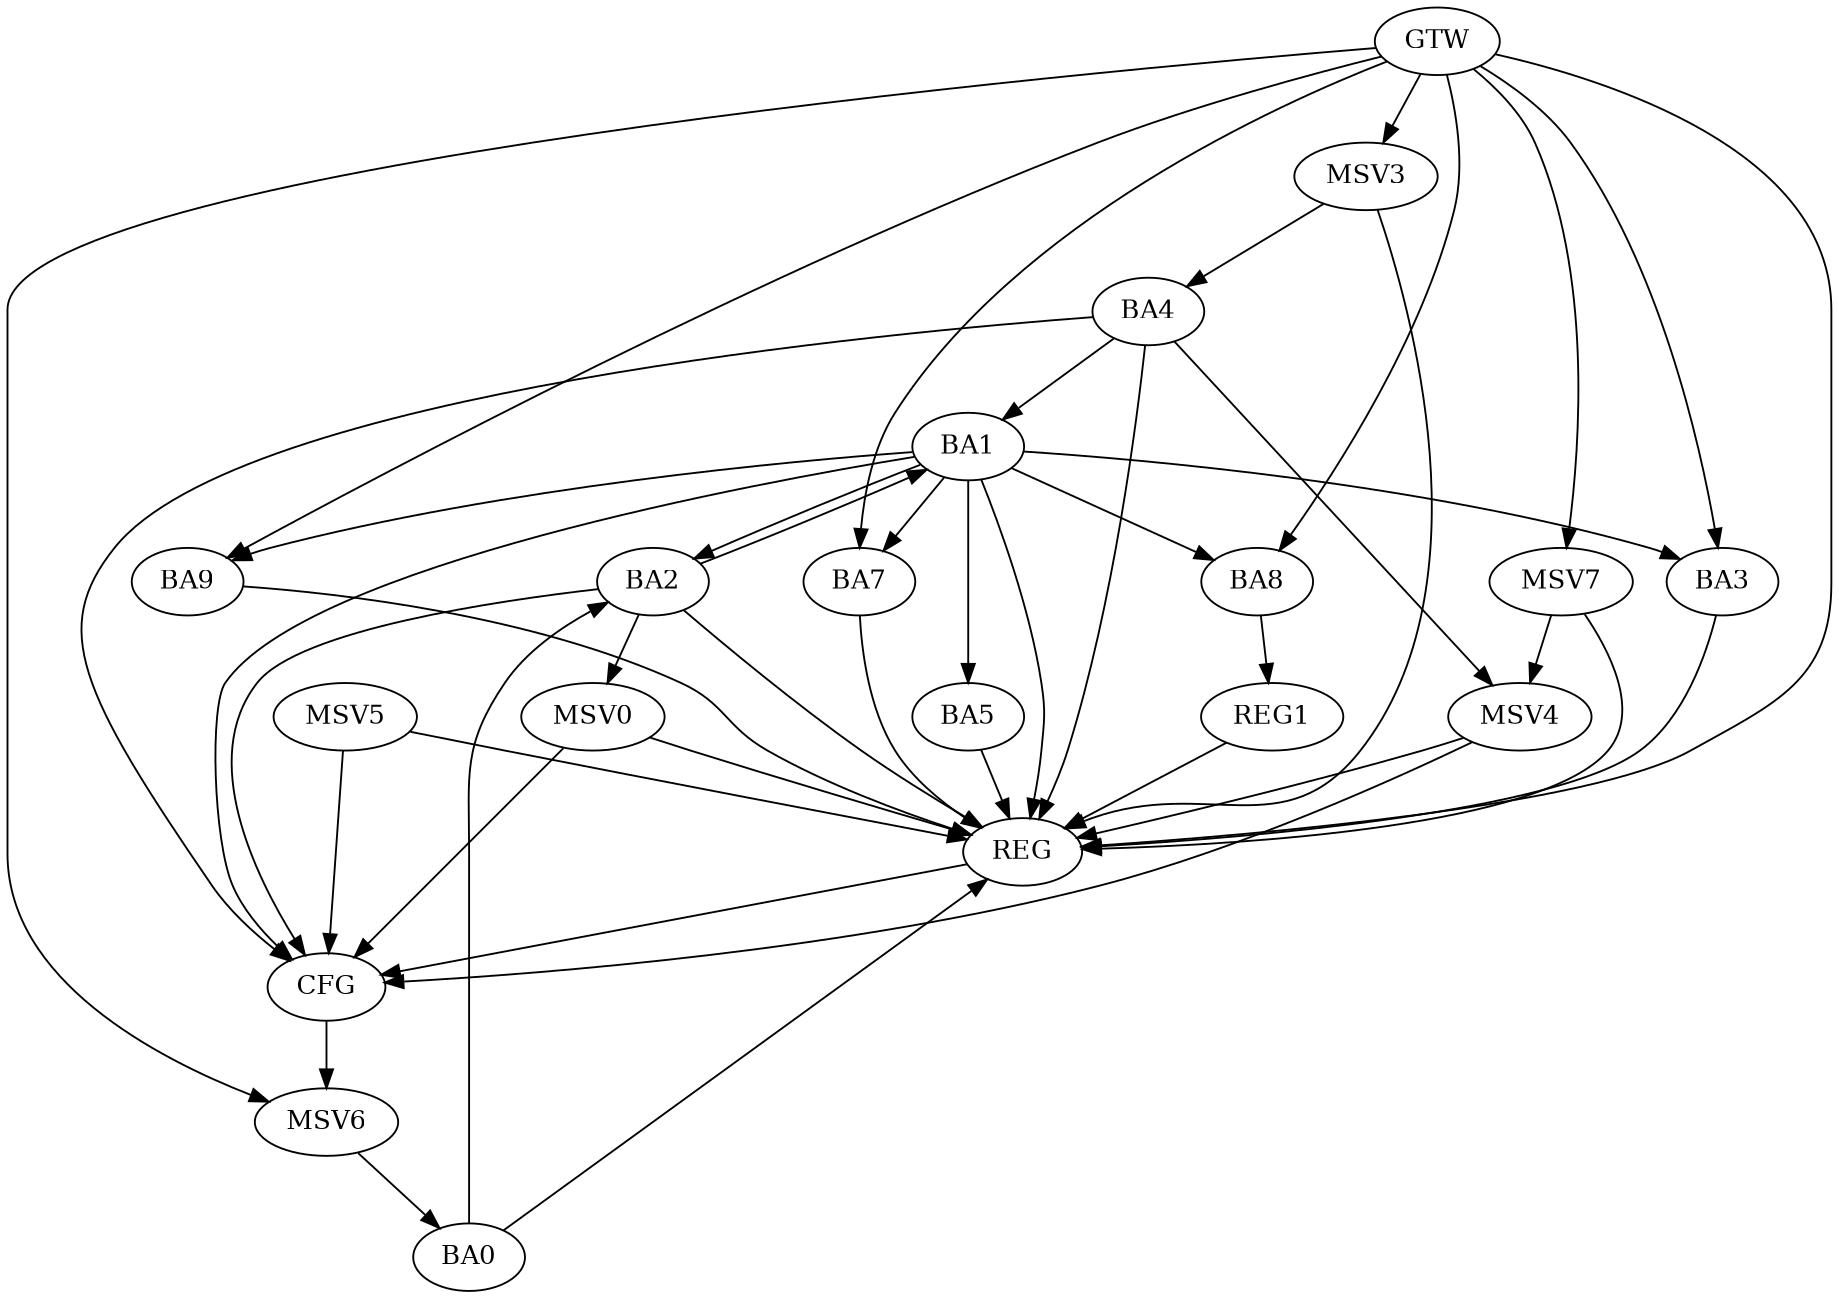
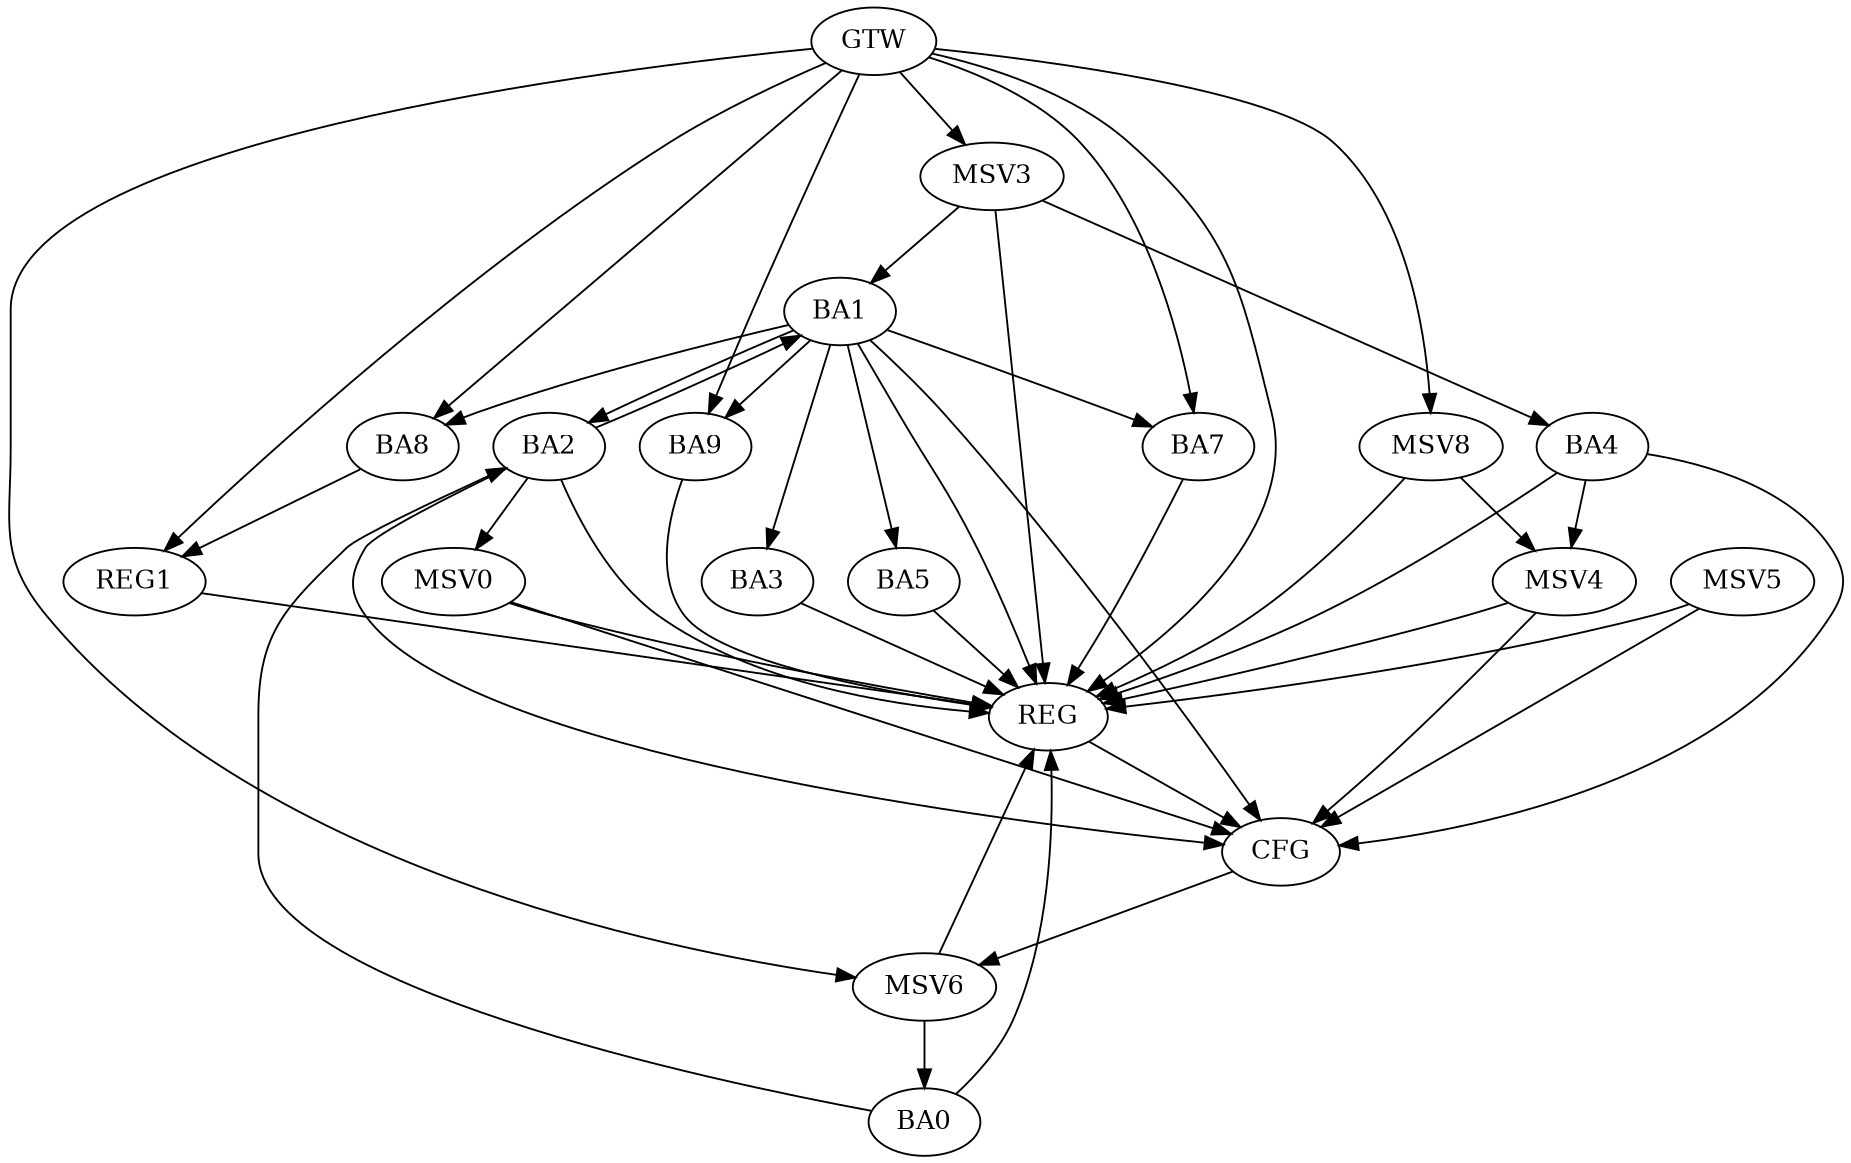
(1642, 272) -> (484, 274)
(1066, 373) -> (922, 238)
(1561, 582) -> (1431, 447)
none -> (982, 860)
